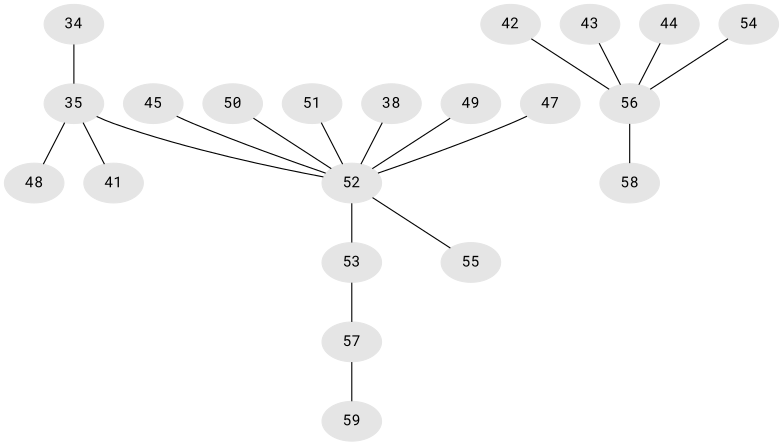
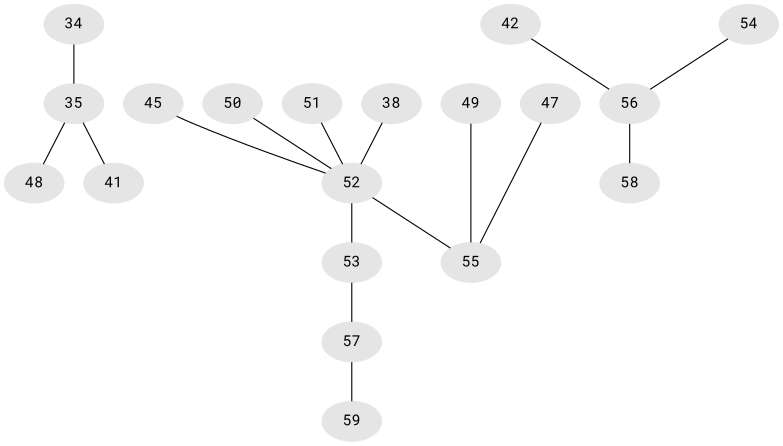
(590, 24) -> none
(669, 24) -> none
(411, 143) -> (471, 183)
(453, 146) -> (511, 183)
(209, 152) -> none
